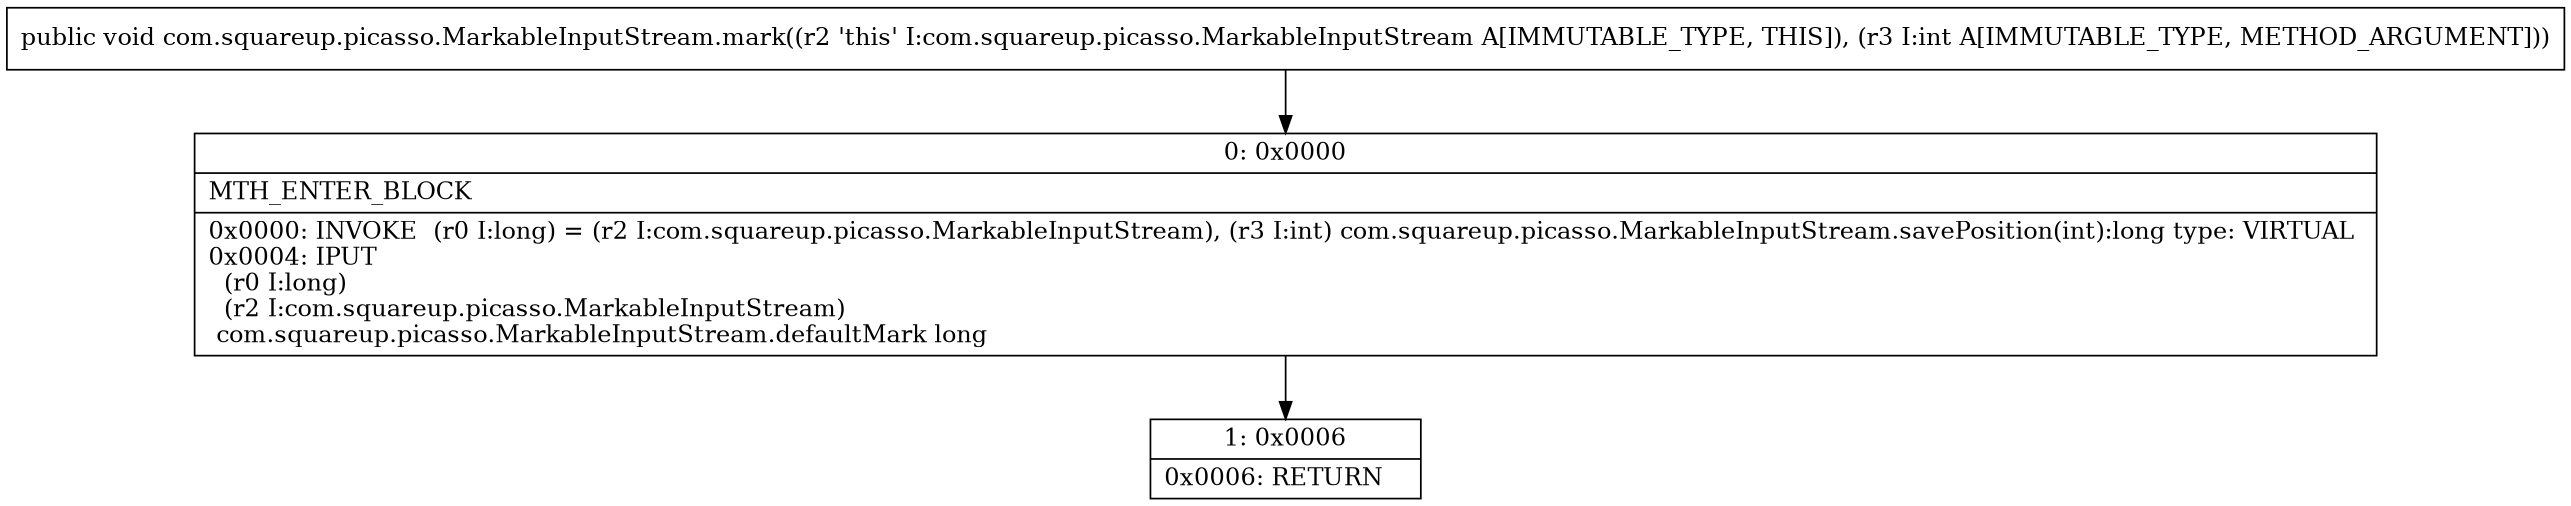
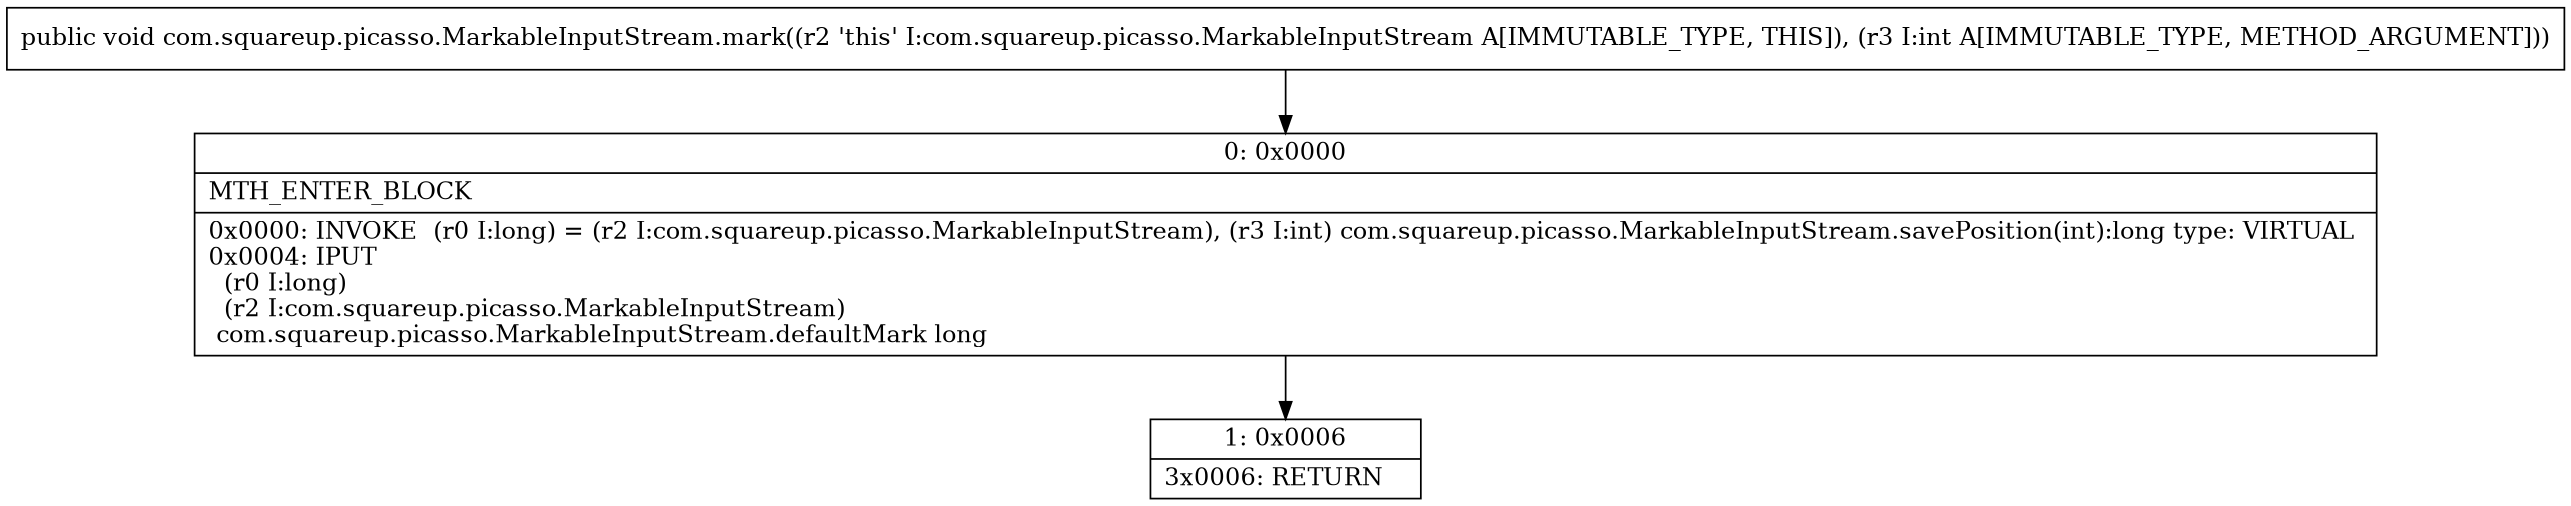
(1286, 478) -> (1286, 478)
